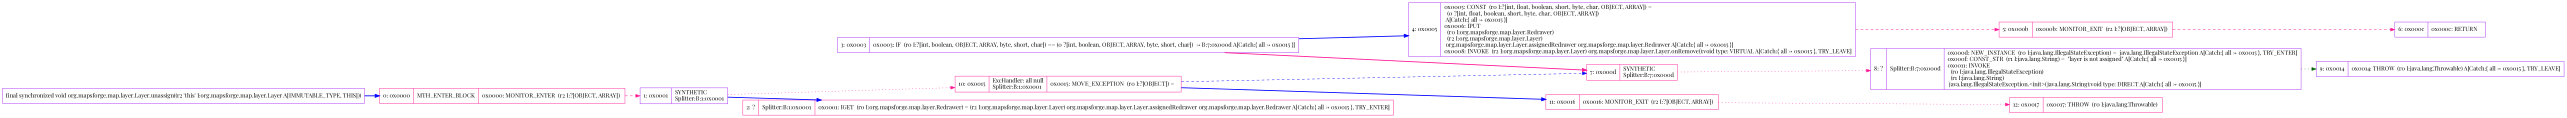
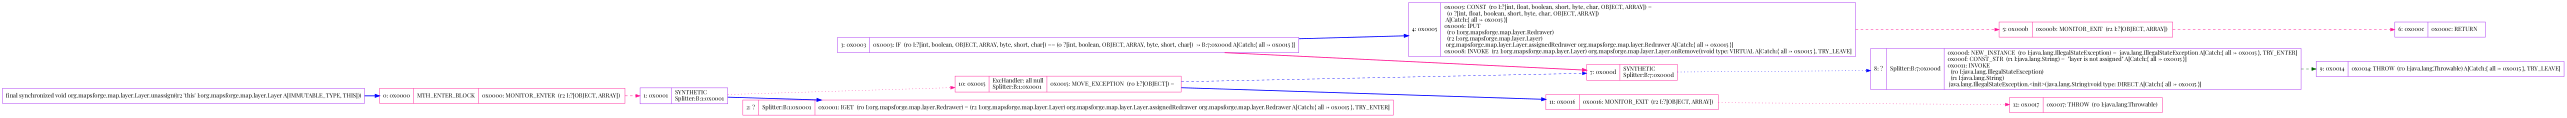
(2306, 69) -> (2306, 69)
(1772, 71) -> (1772, 71)
